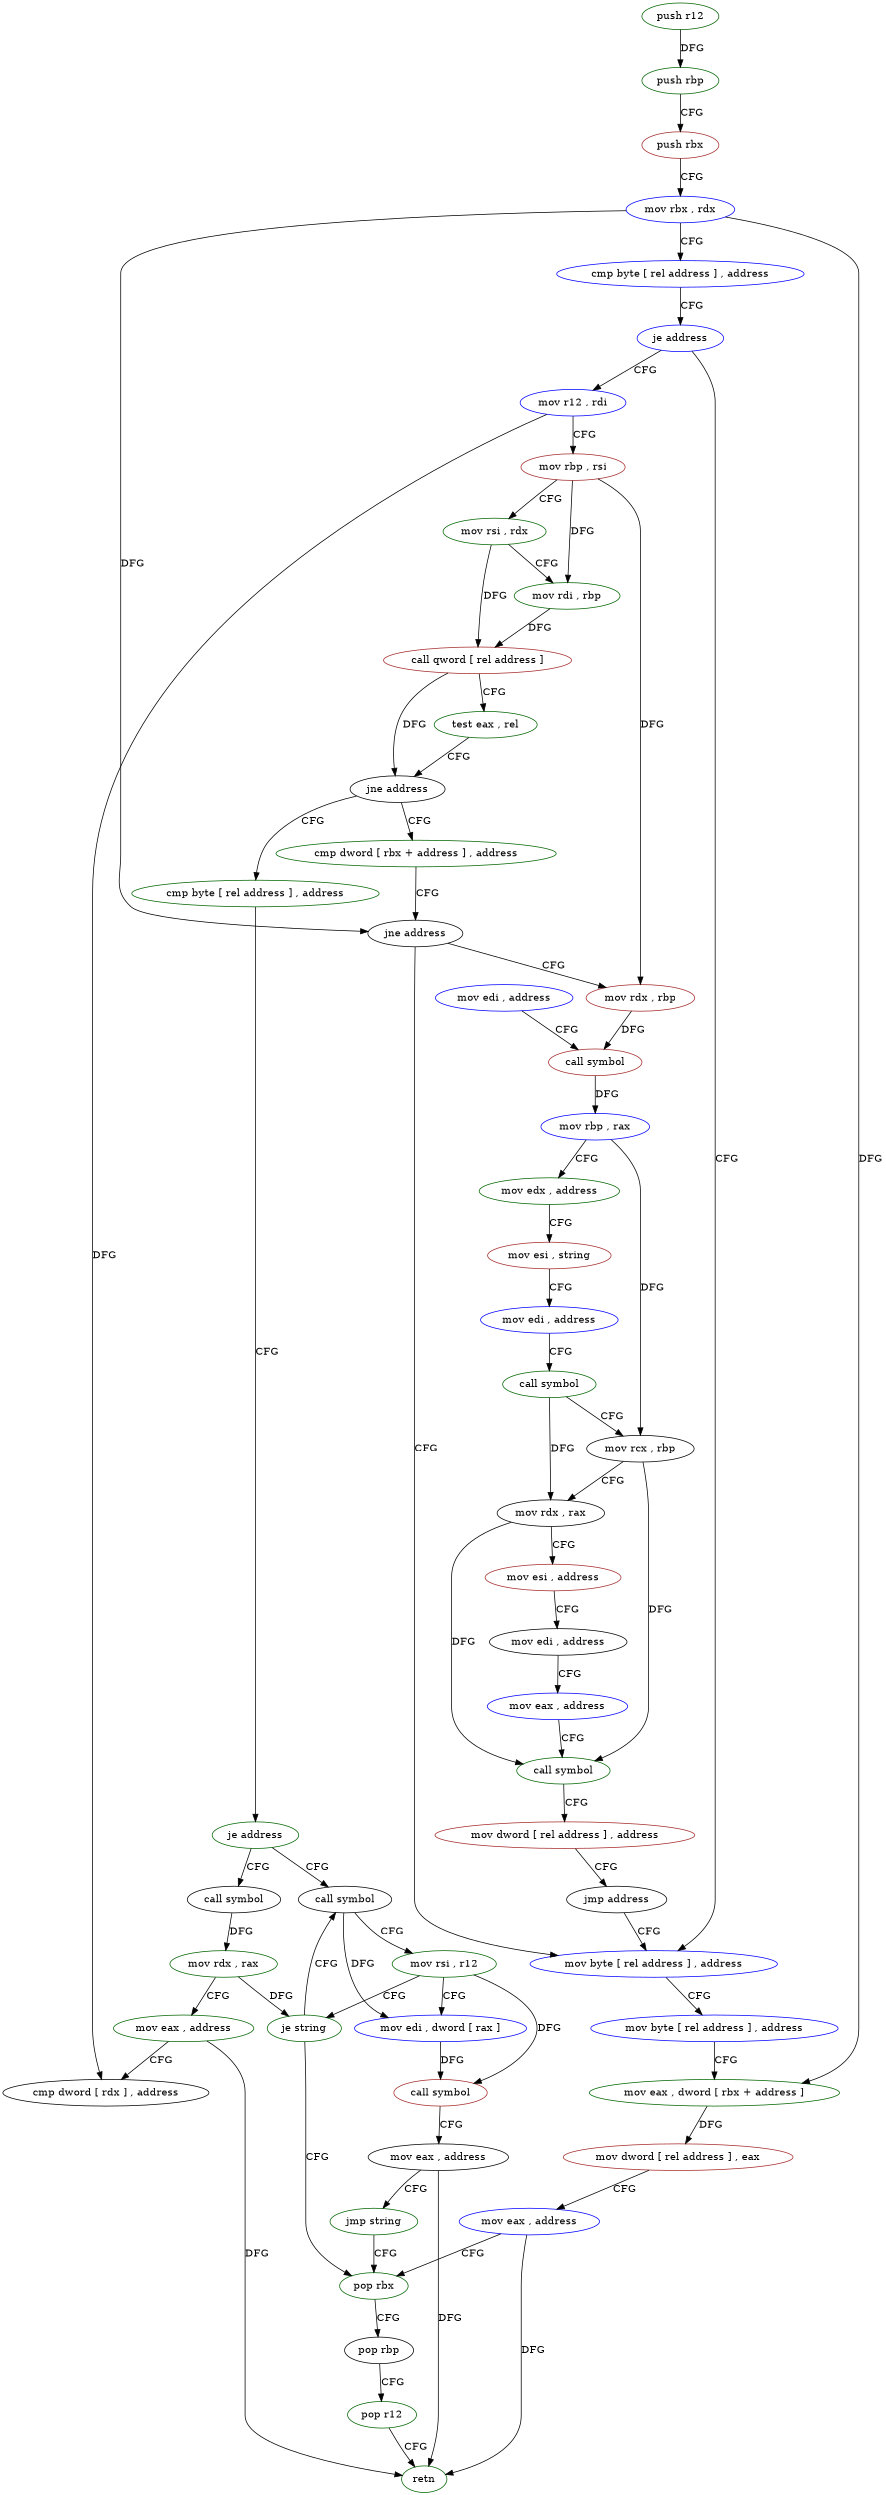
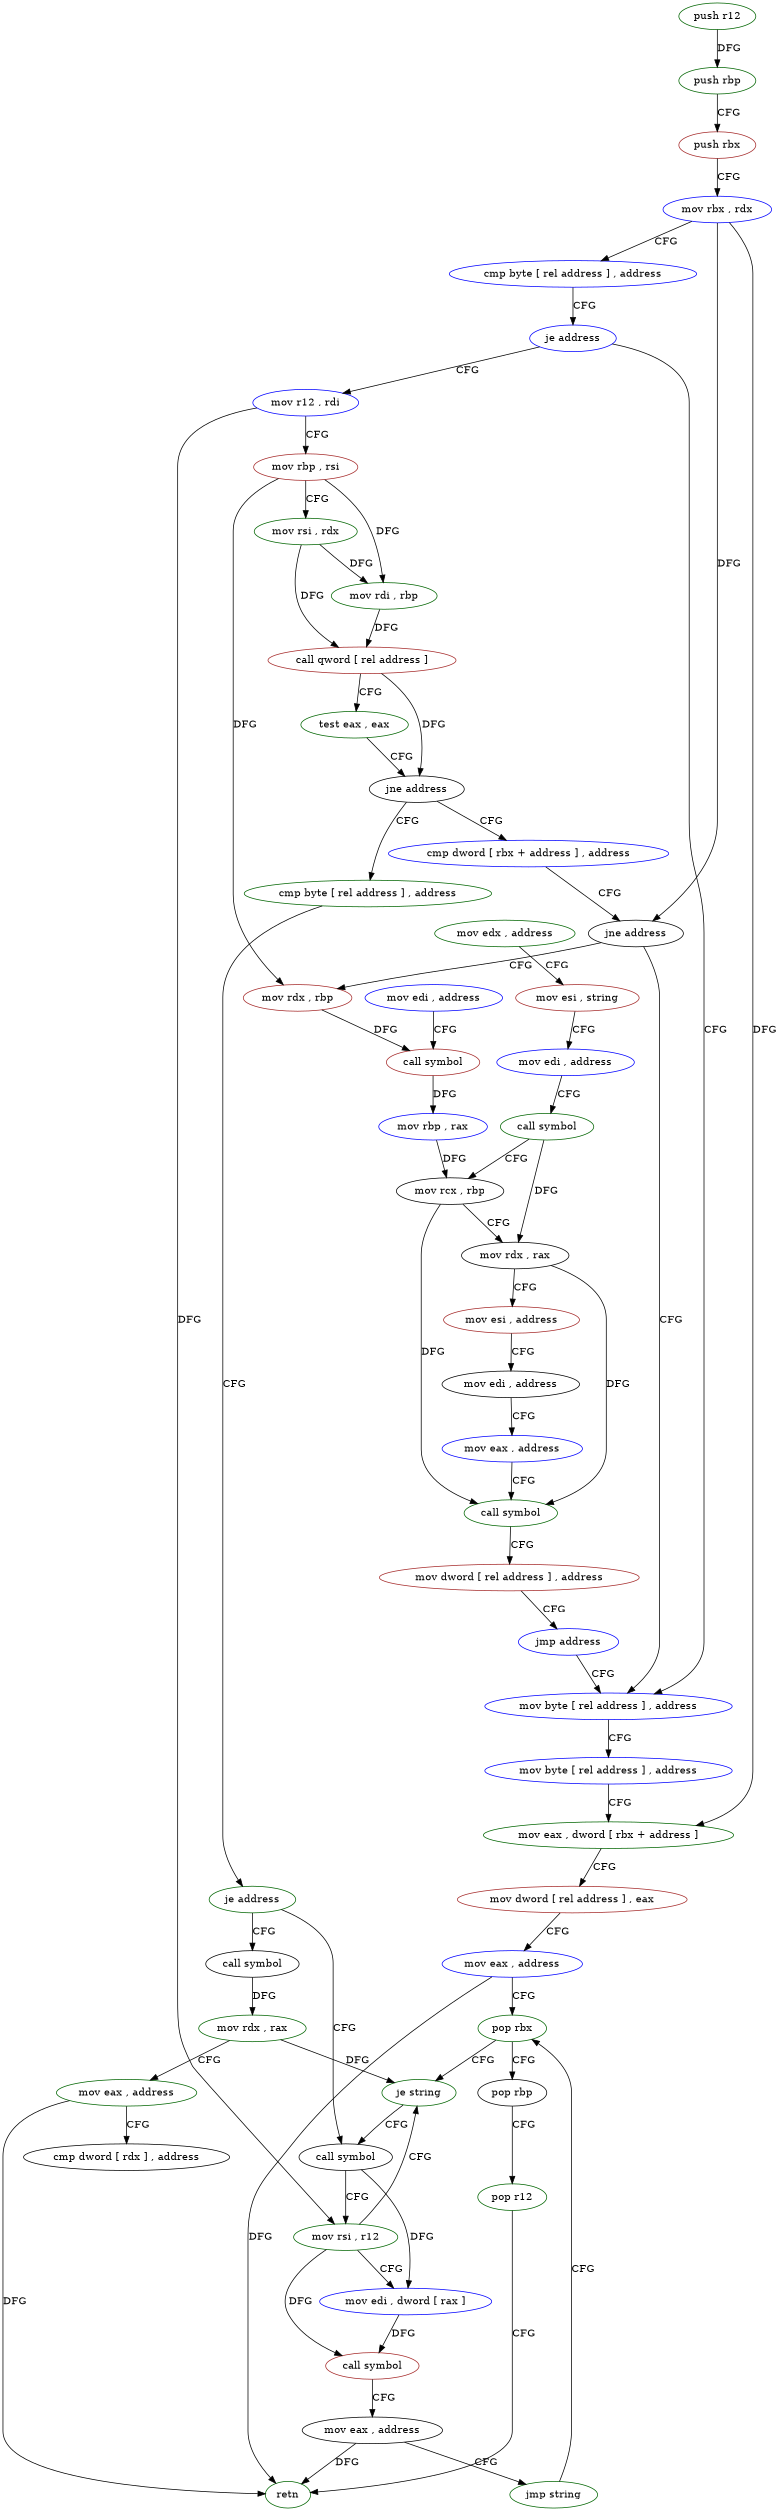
(547, 564) -> (362, 564)
(486, 725) -> (355, 725)
(416, 854) -> (529, 854)
(93, 1136) -> (178, 1316)
(575, 1156) -> none
(617, 1900) -> (569, 1642)
(711, 2125) -> (605, 1867)
(306, 2165) -> (469, 2058)
